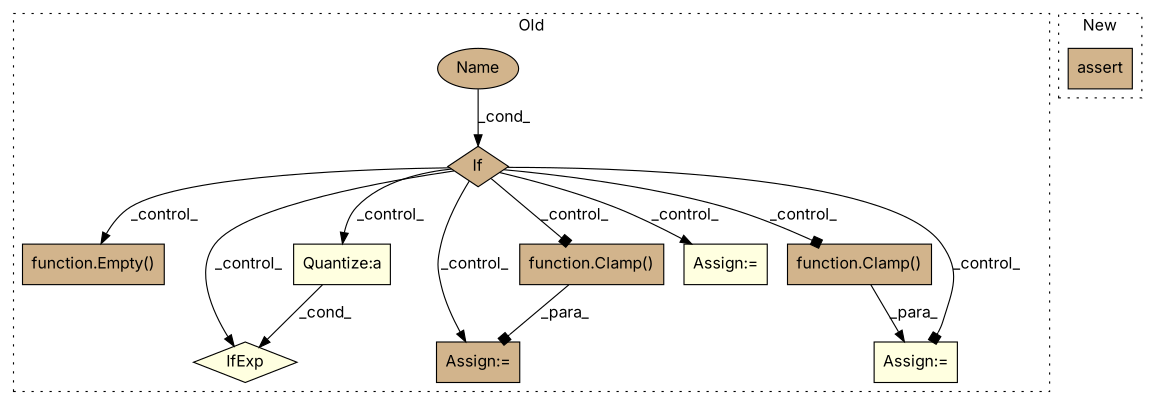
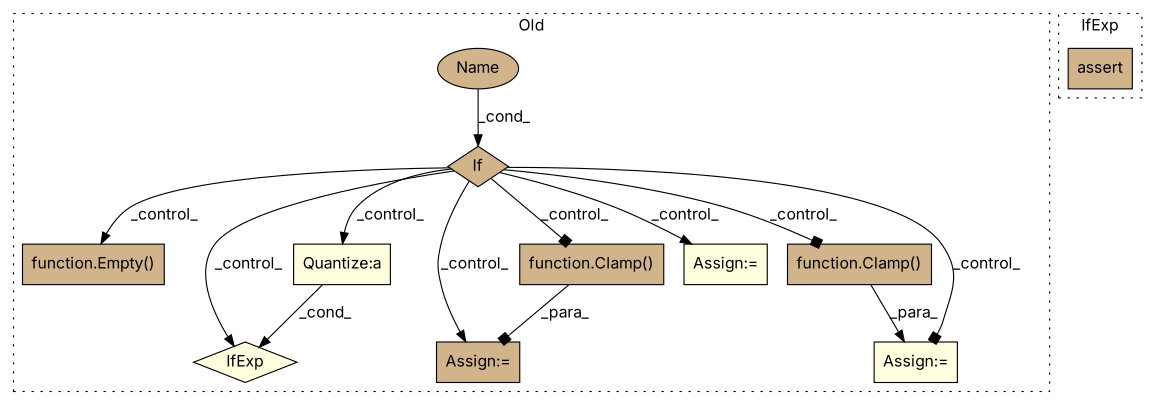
(1100, 26) -> (1100, 26)
